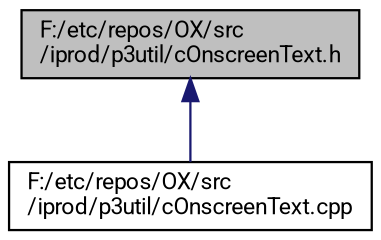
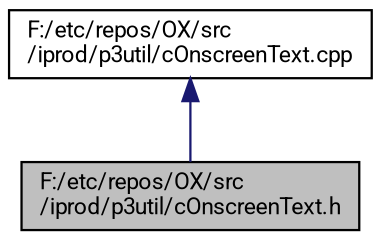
(190, 132) -> (190, 132)
